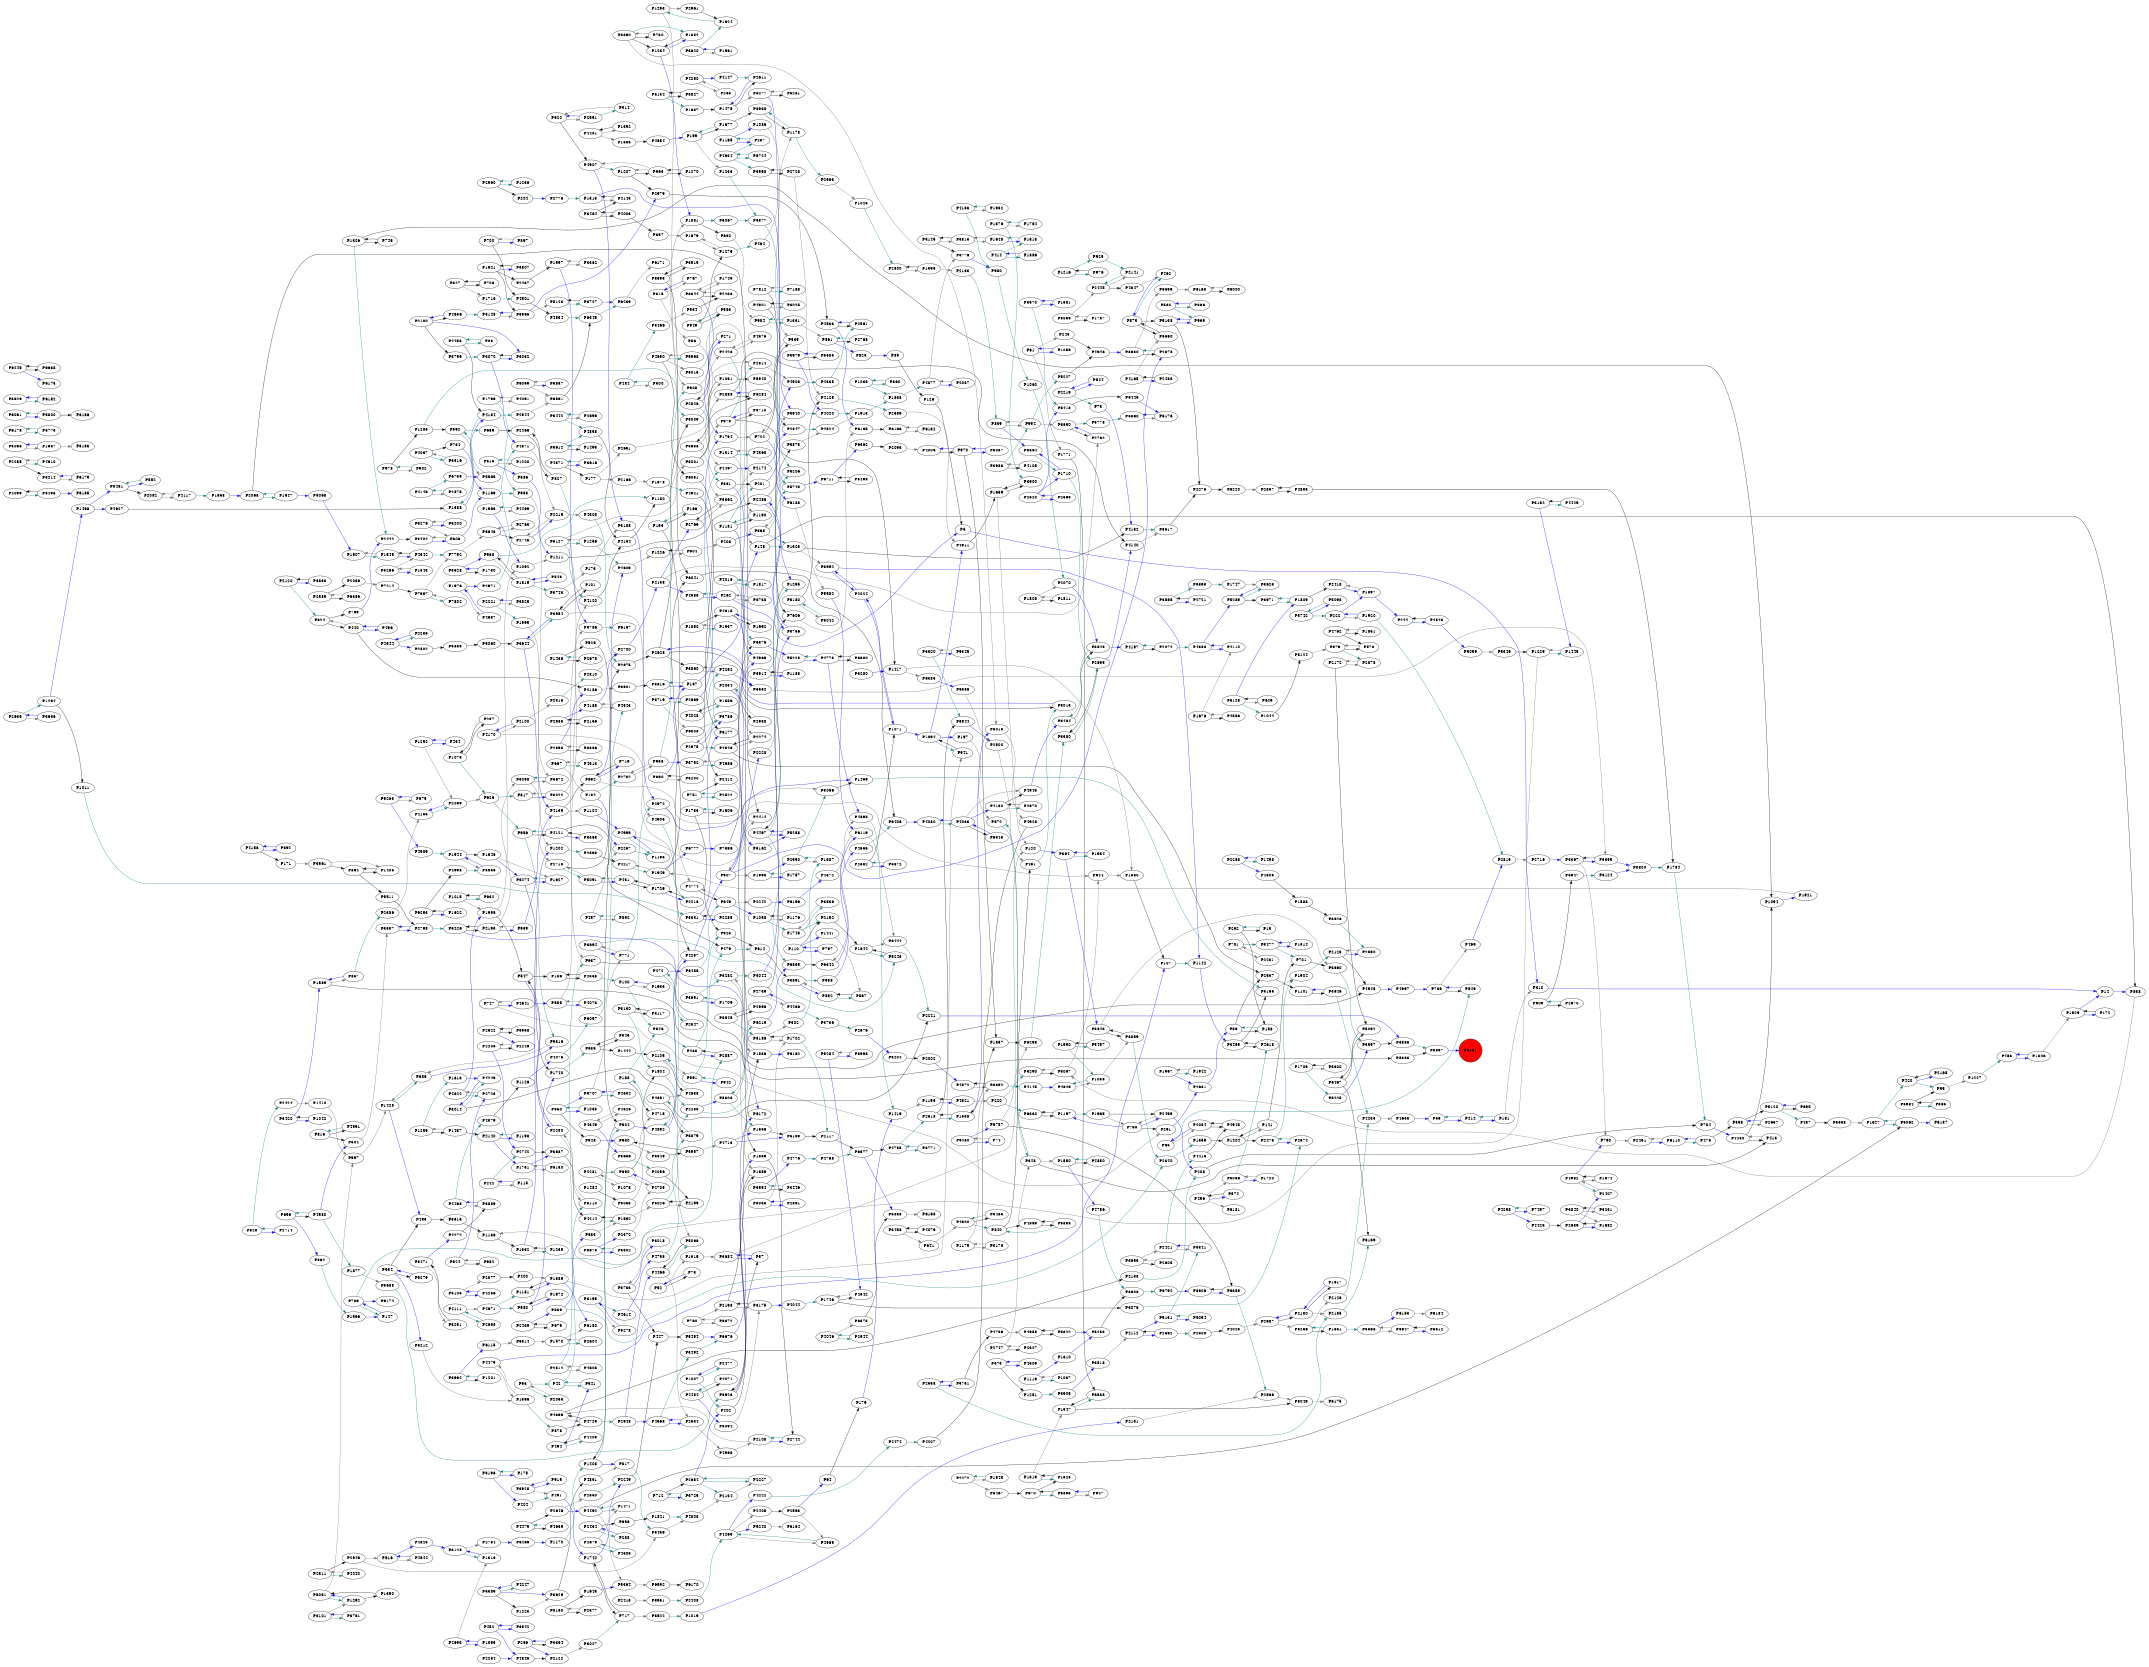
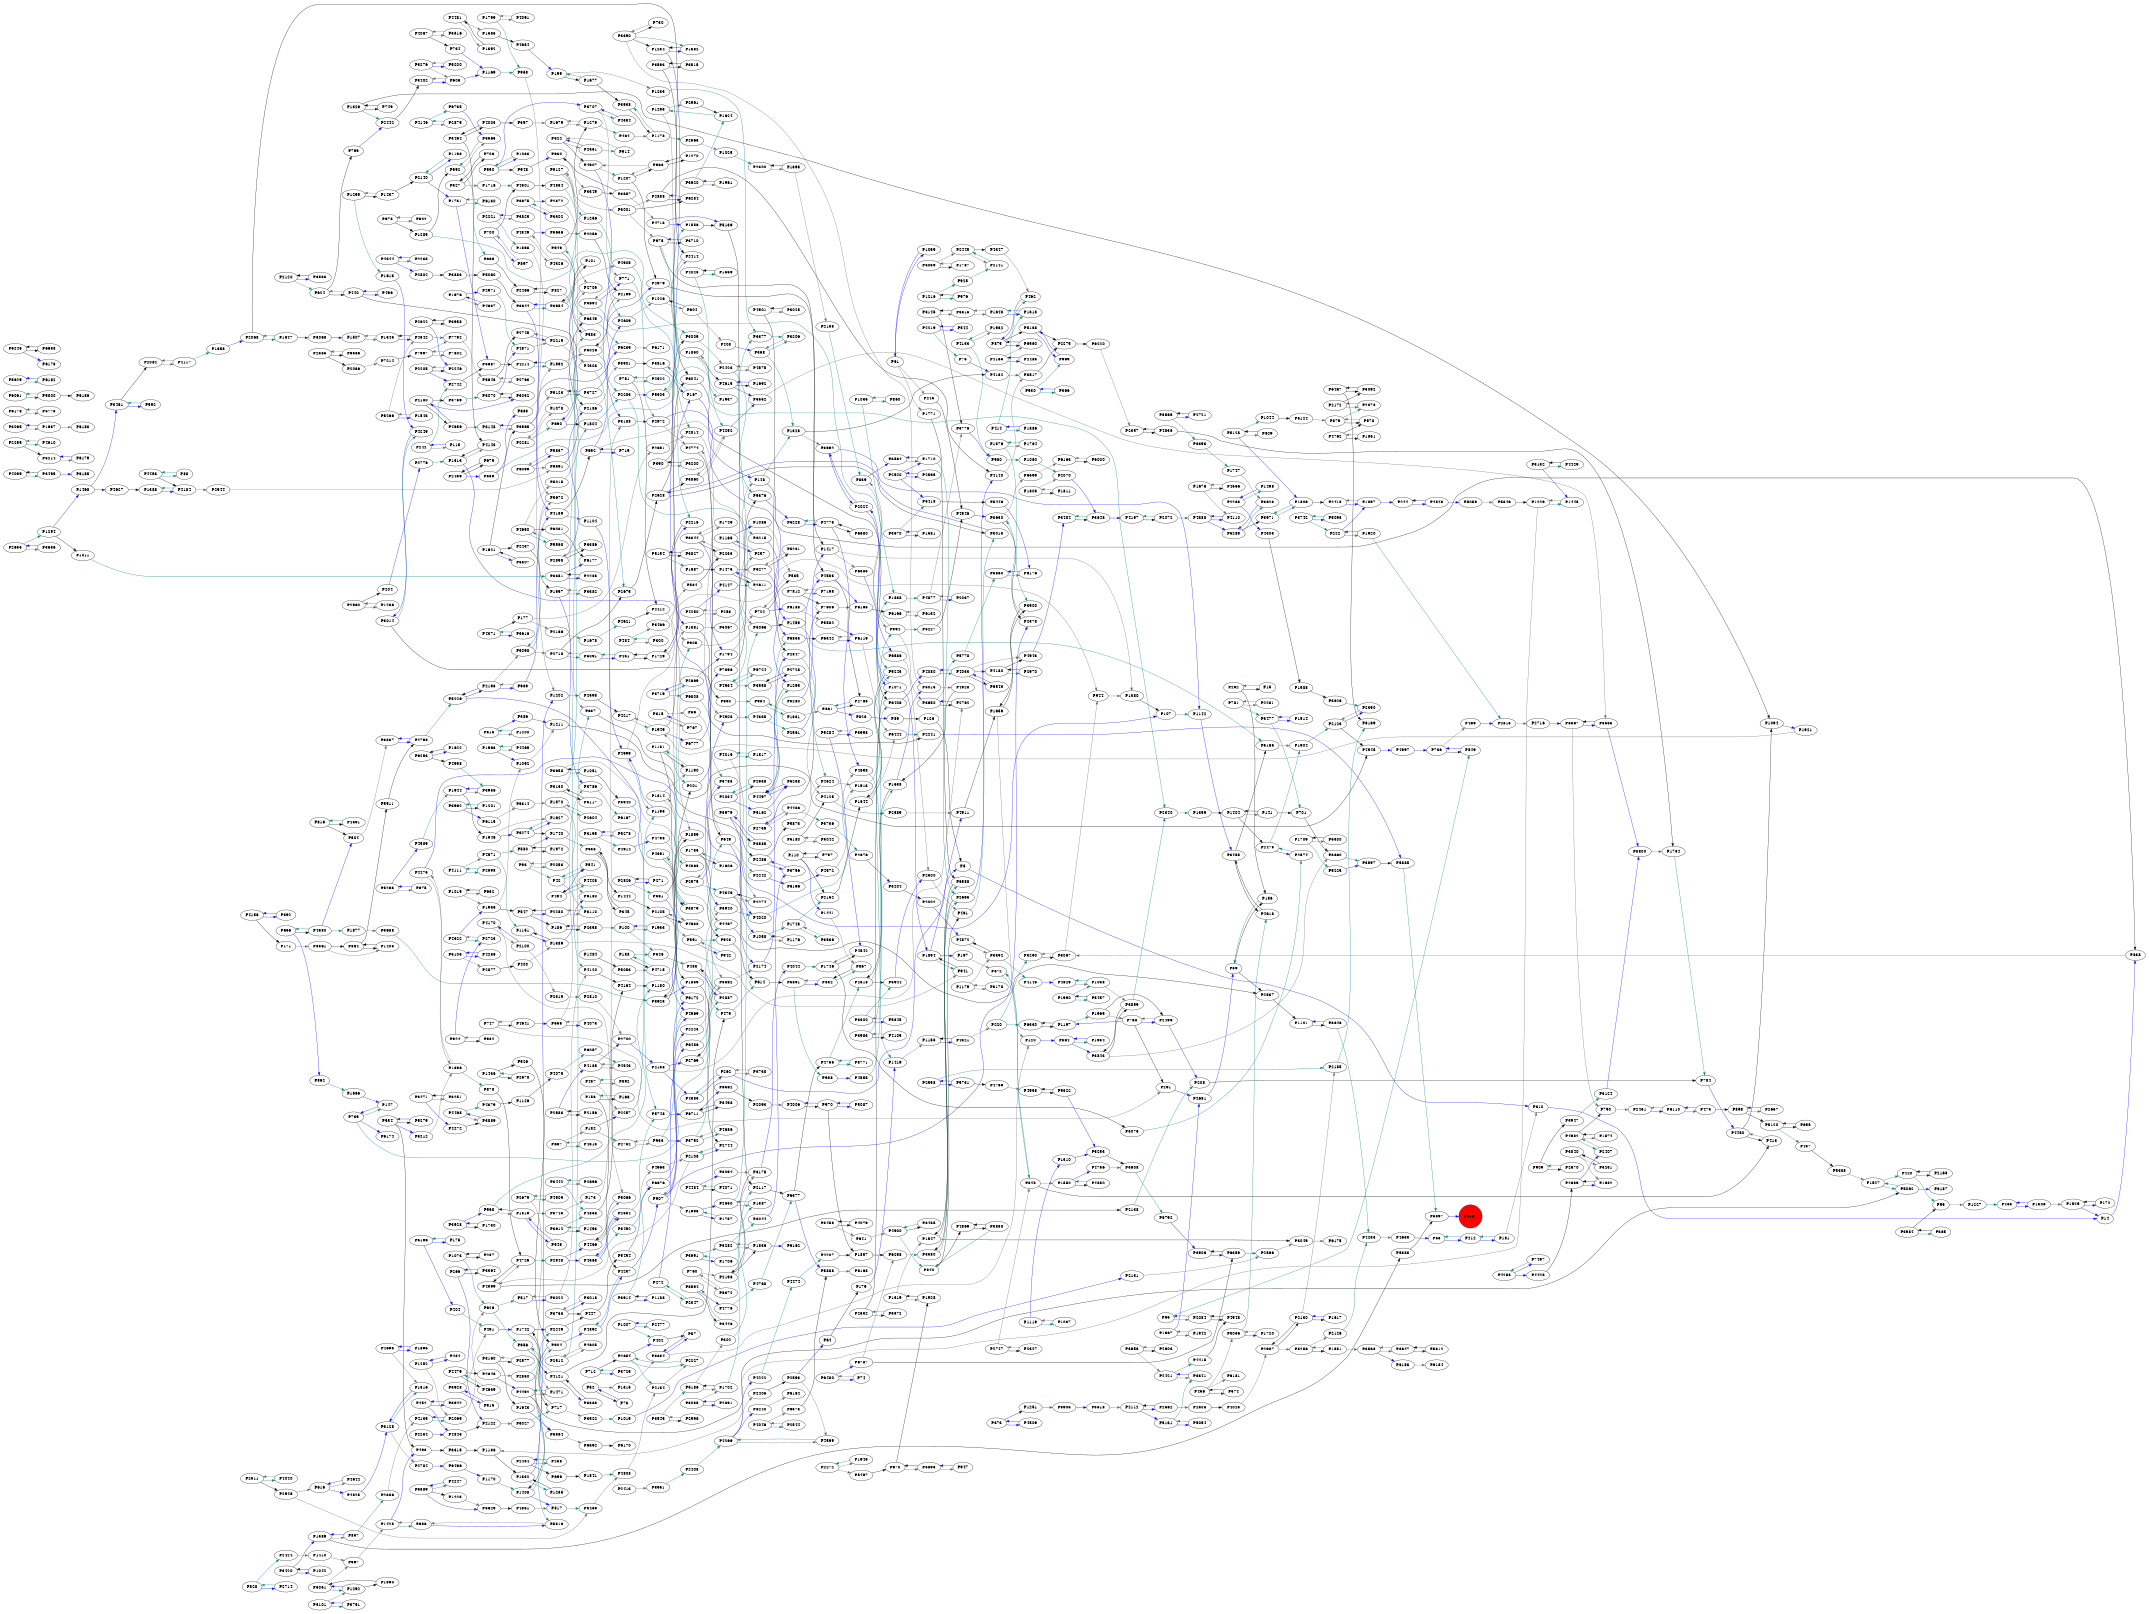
(843, 326) -> (849, 644)
